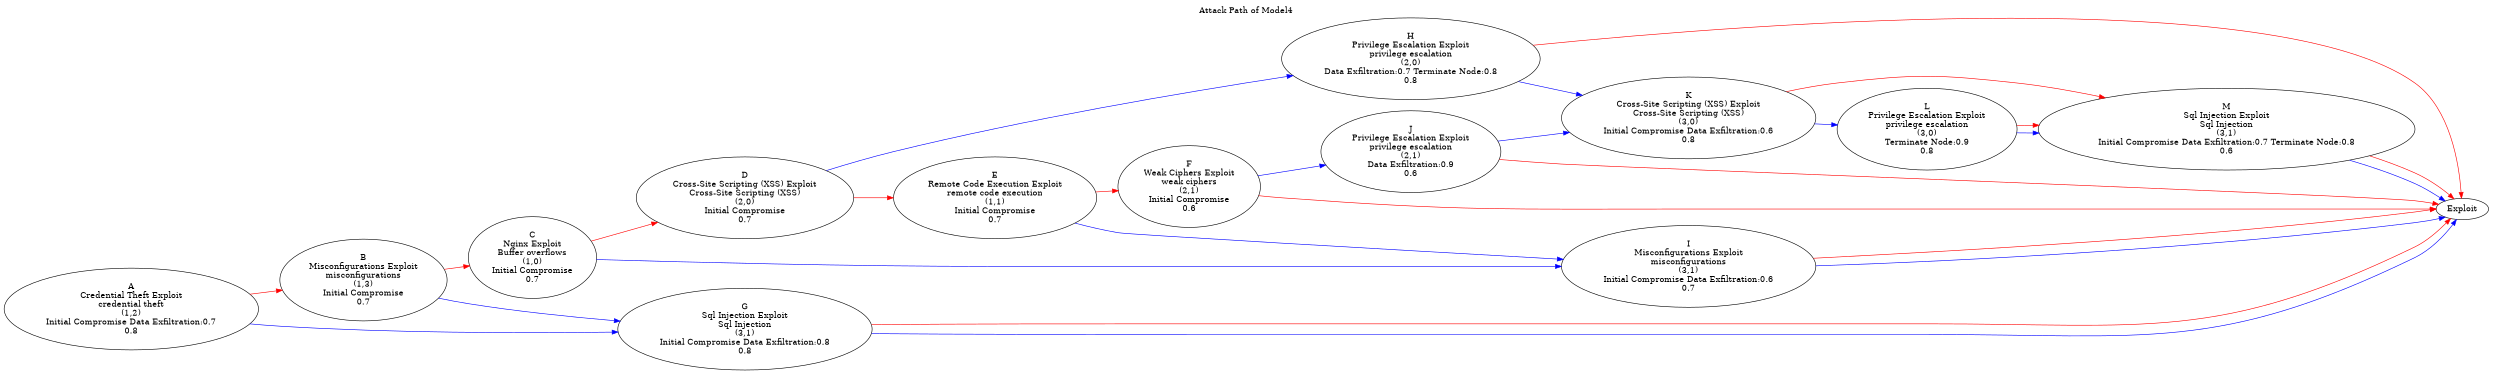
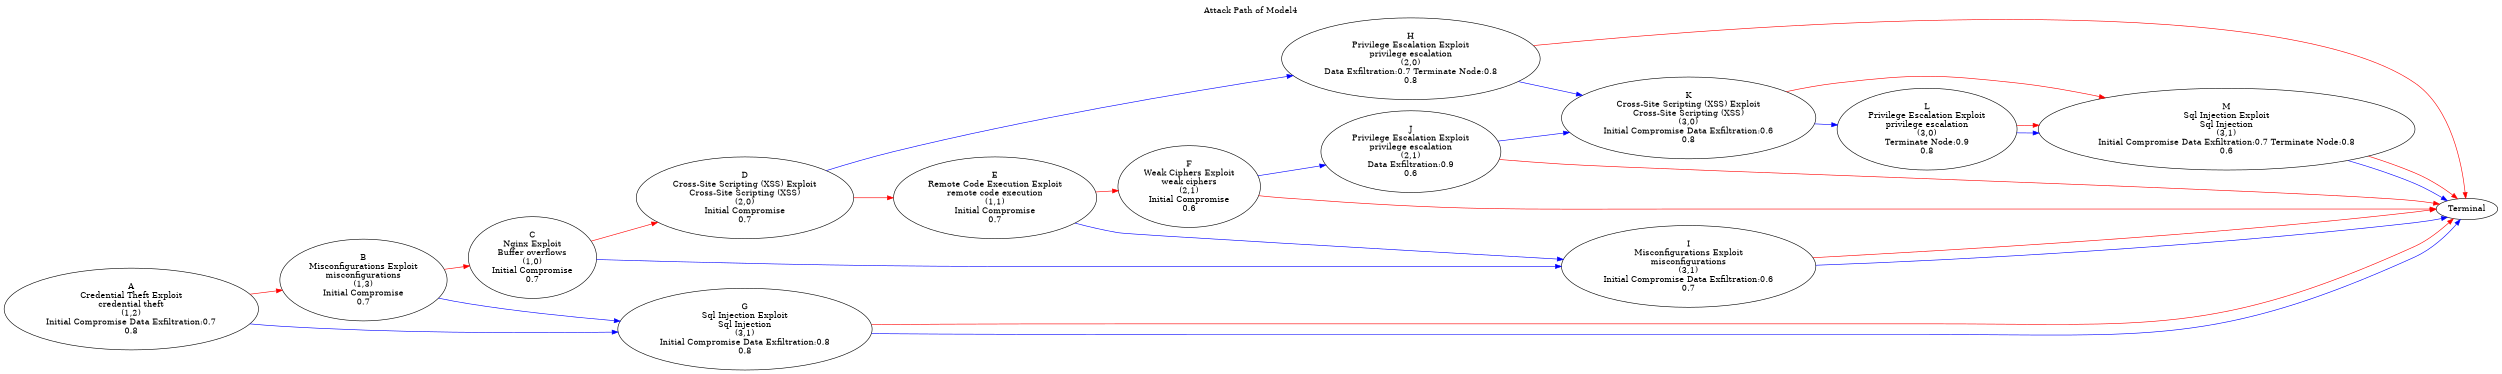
(2462, 209) -> (2467, 209)
